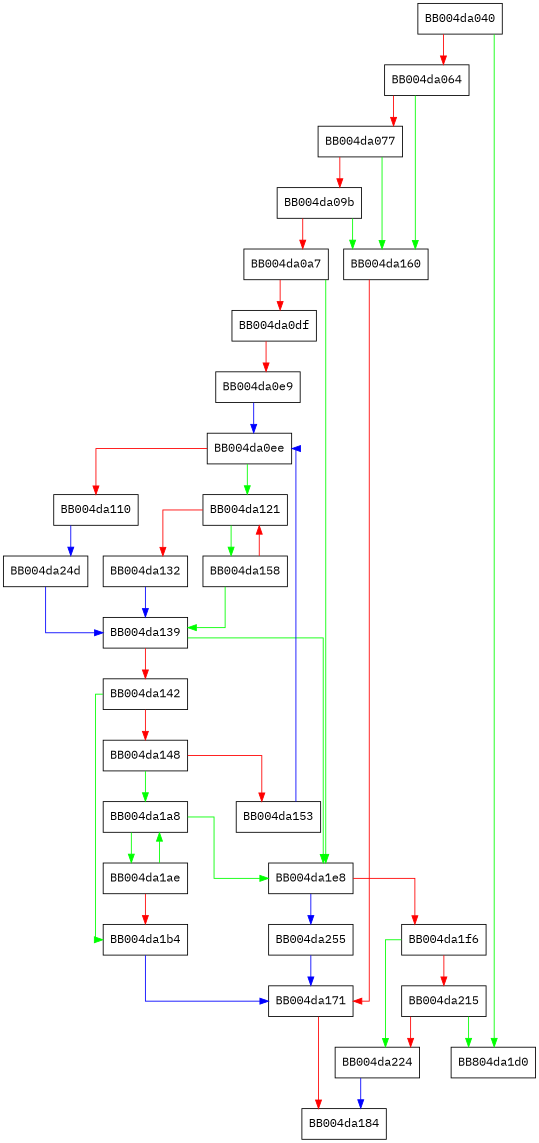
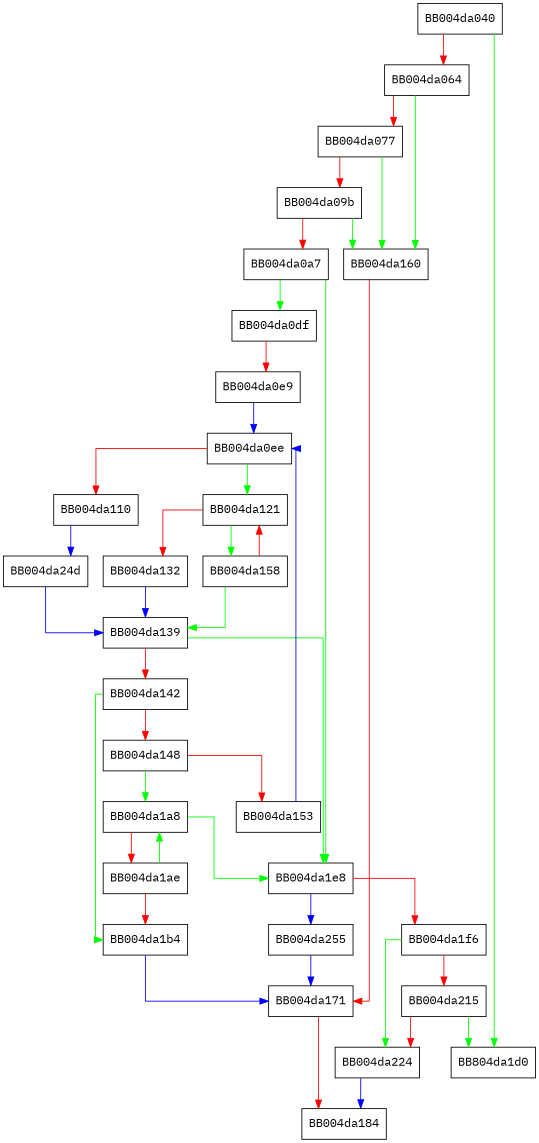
(280, 291) -> (280, 291)
(131, 843) -> (131, 843)
